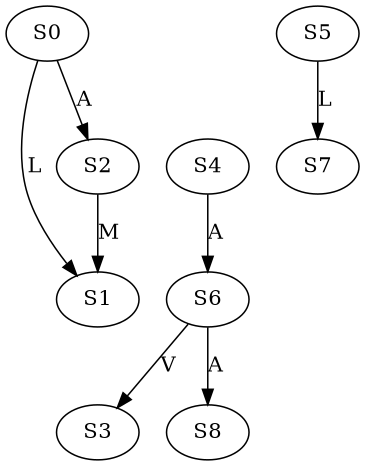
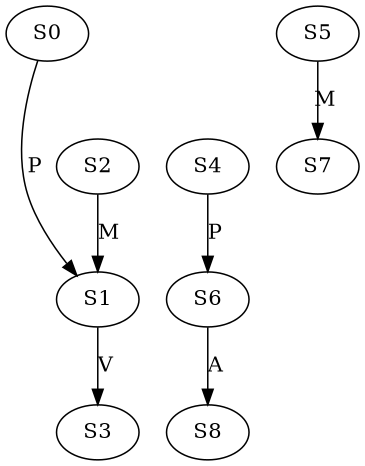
(70, 93) -> none
(325, 100) -> (325, 100)
(35, 167) -> (35, 167)
(215, 233) -> (215, 233)
(158, 360) -> (98, 358)
